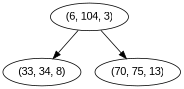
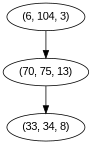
(68, 42) -> (46, 96)
